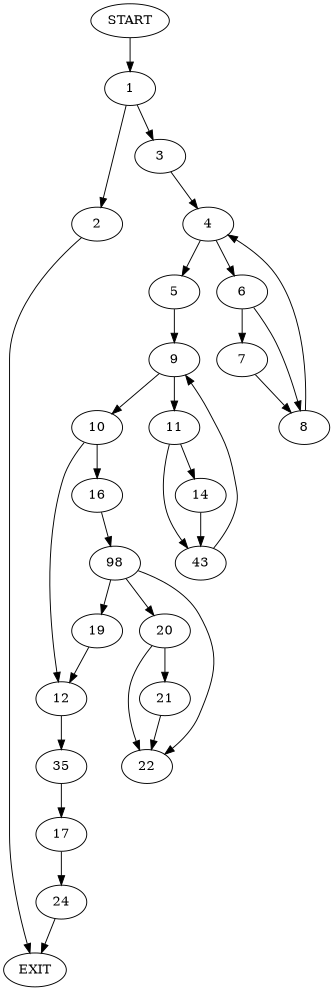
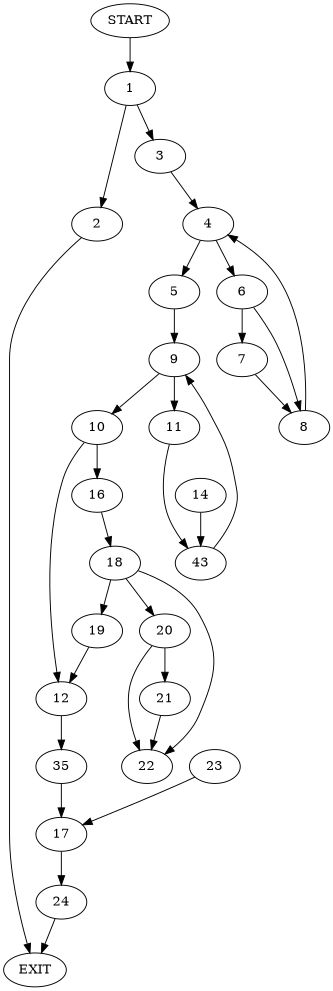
(186, 457) -> none
(115, 563) -> (115, 563)
none -> (215, 767)
